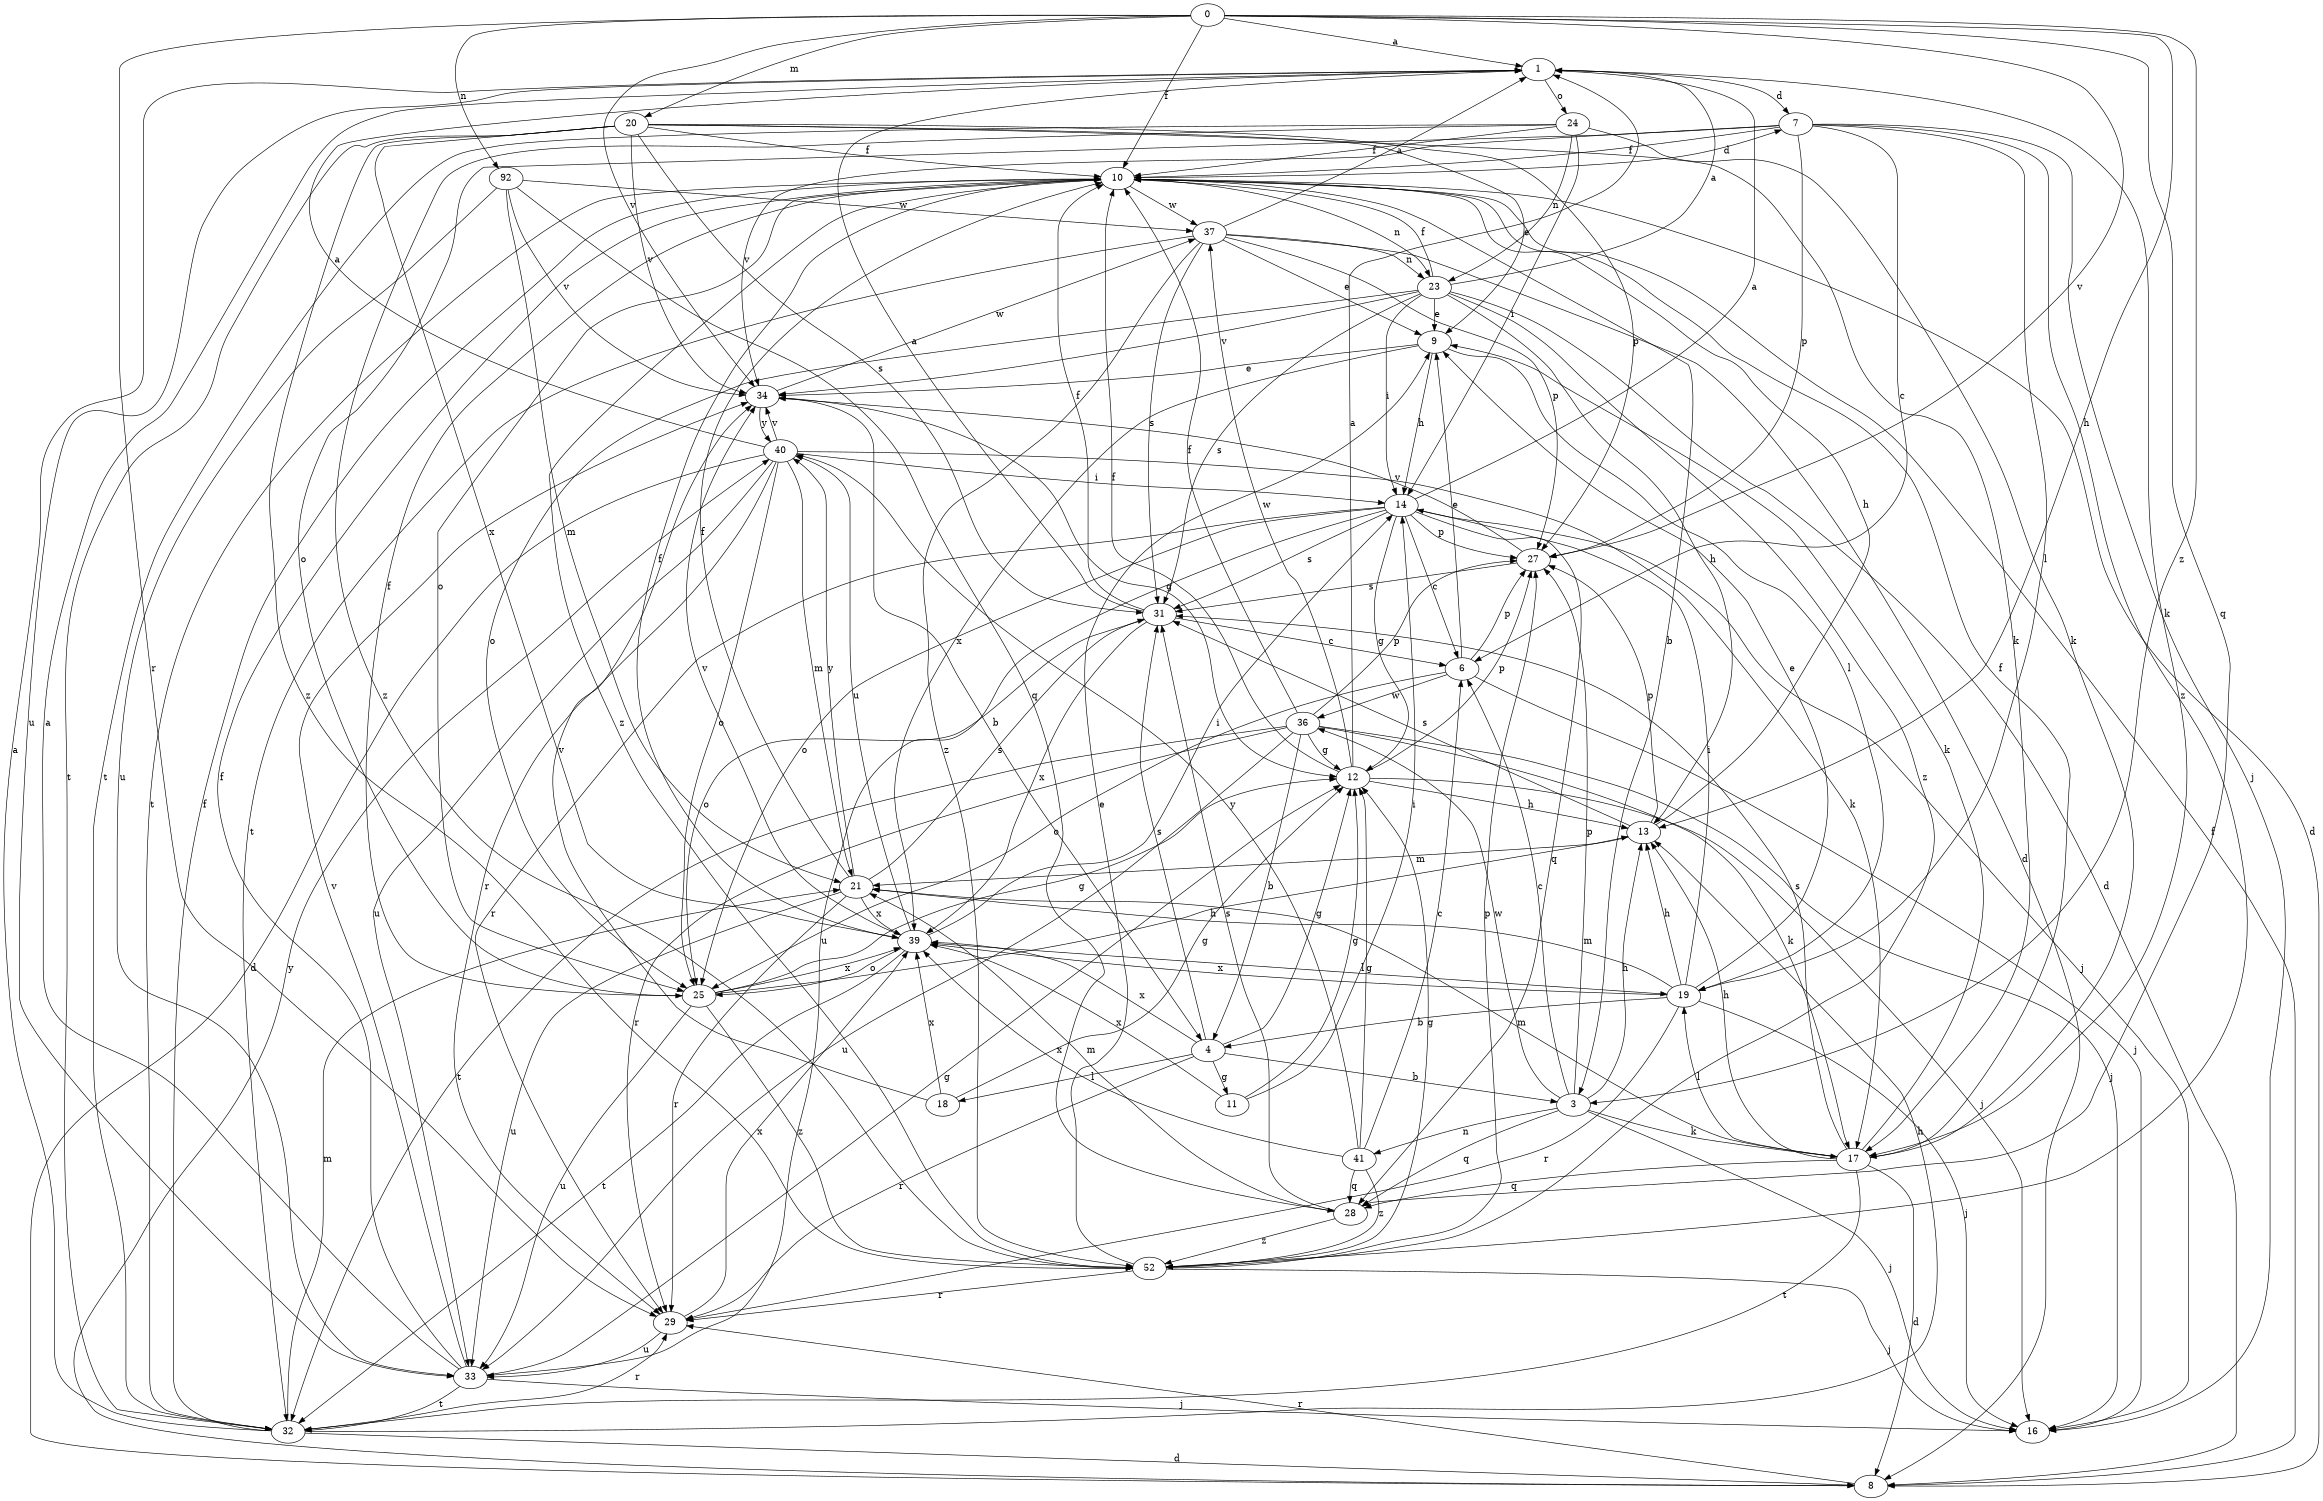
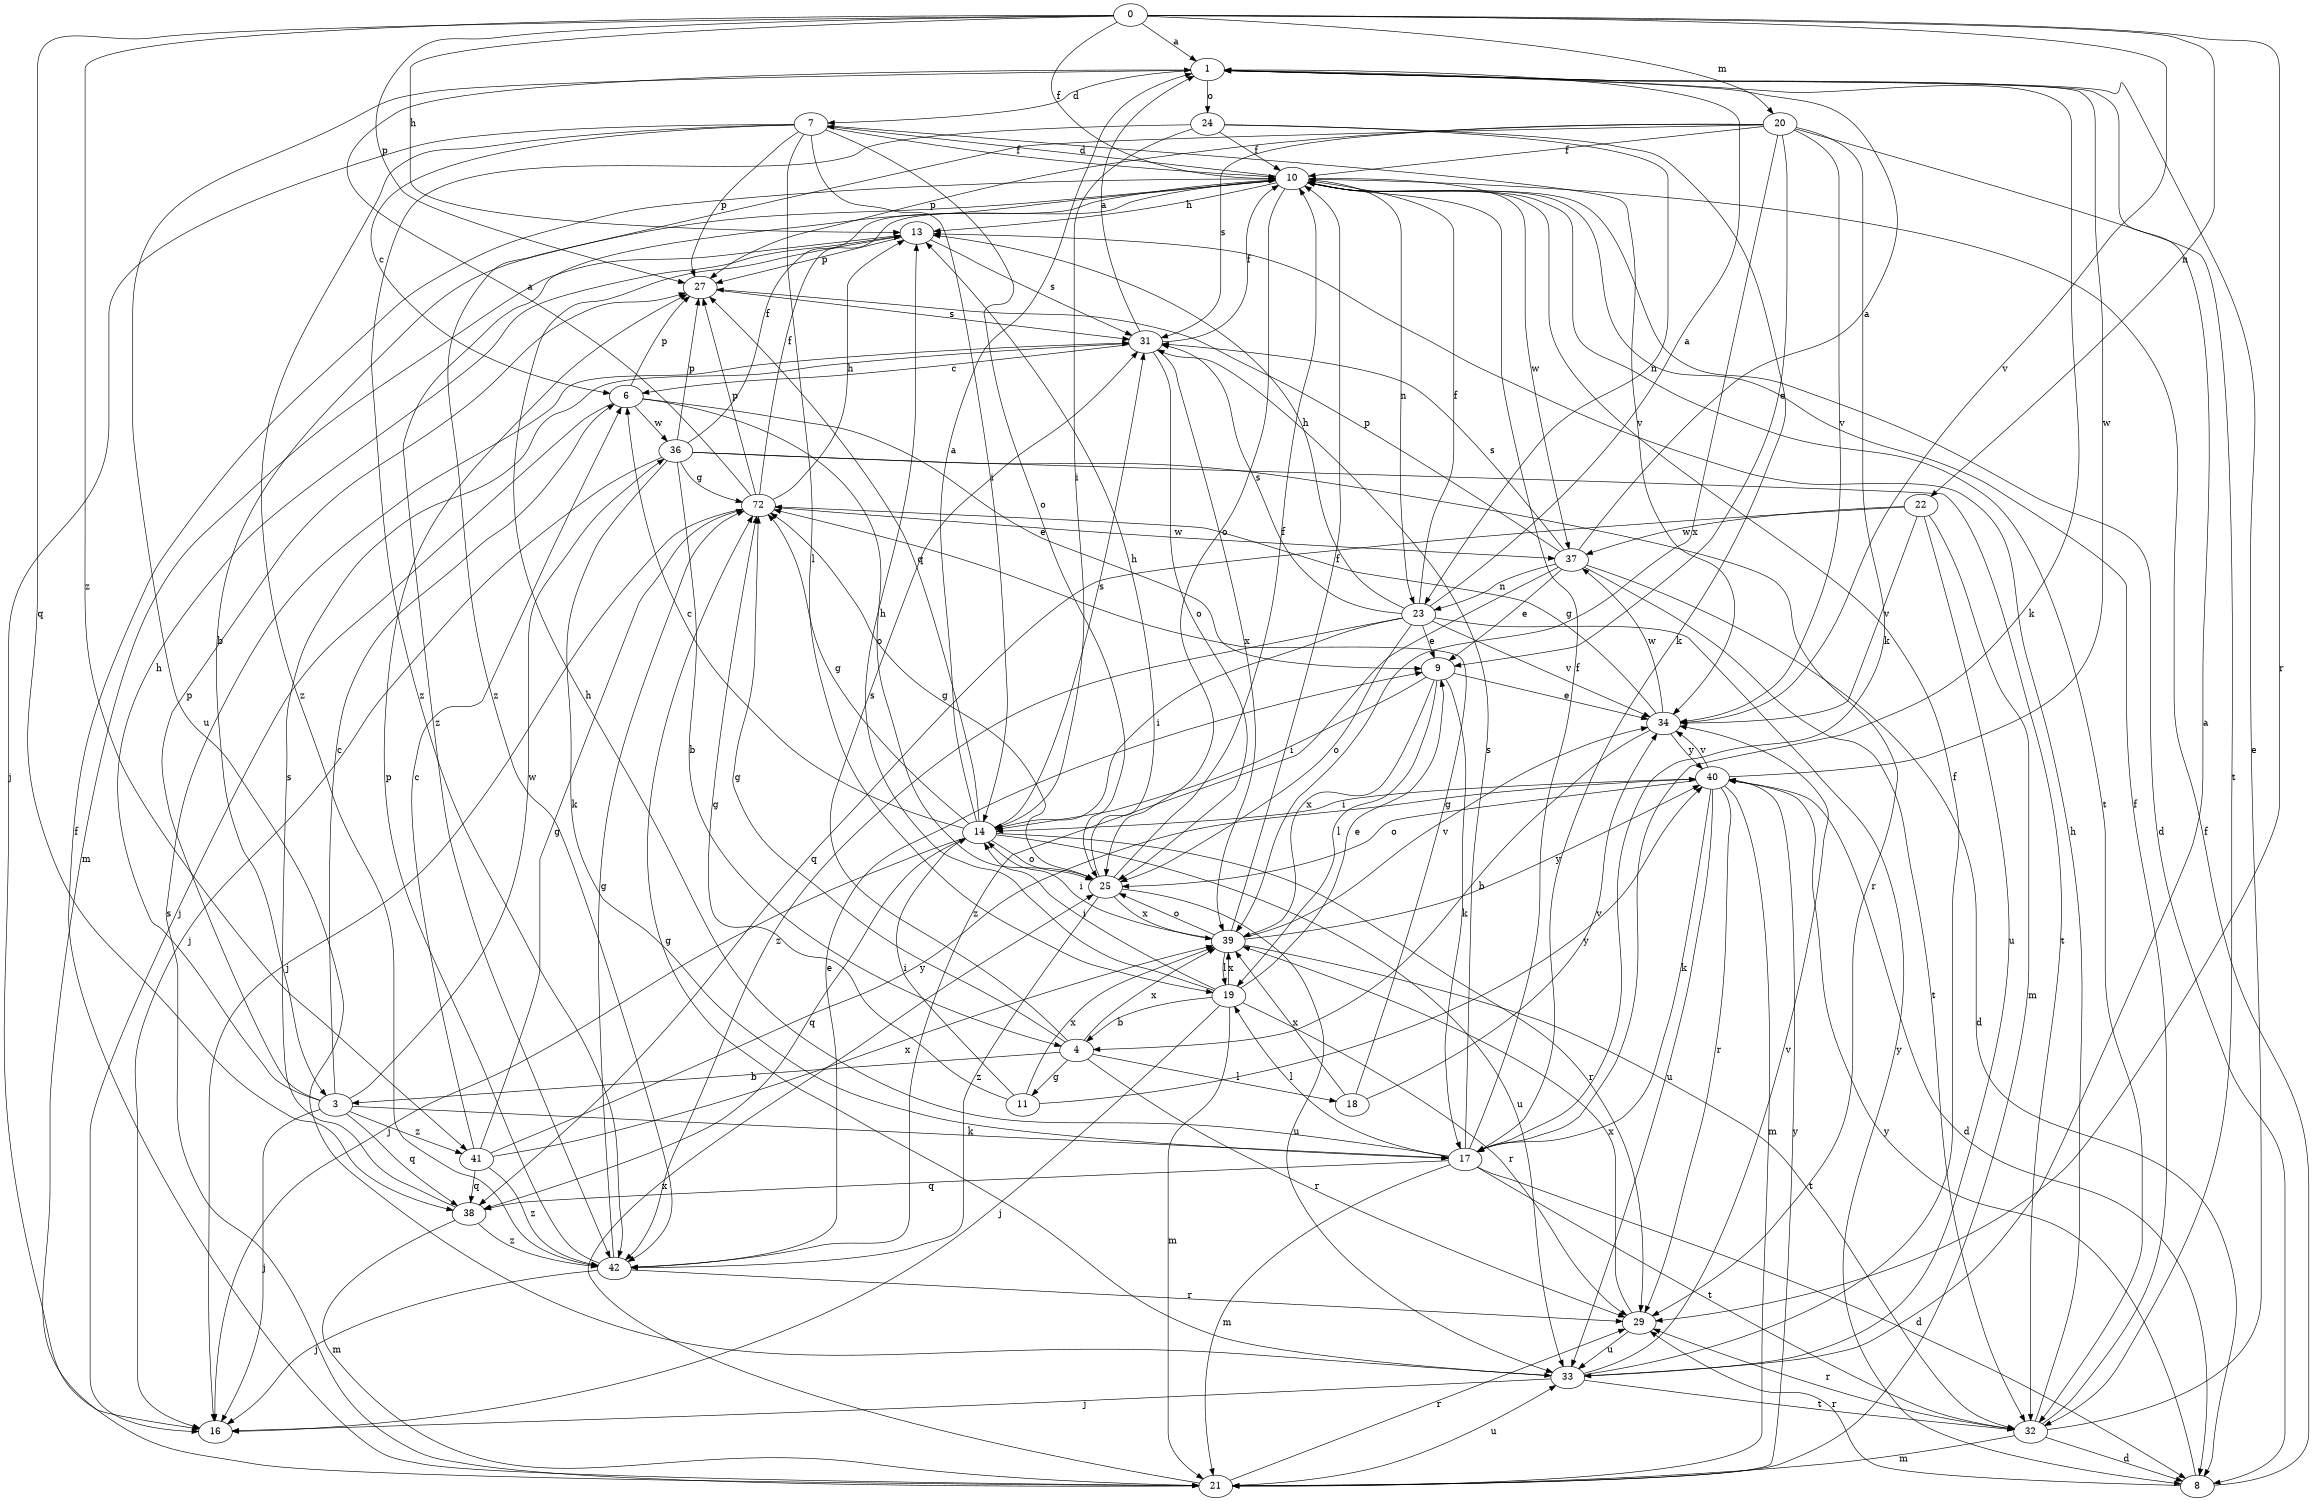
(506, 179) -> (1921, 505)
(360, 245) -> none
(337, 260) -> (2107, 424)
(2196, 265) -> (85, 160)
(2080, 288) -> (385, 151)
(1706, 350) -> (1118, 213)
(1421, 424) -> (1292, 751)
none -> (984, 430)
(1165, 433) -> none
(1441, 533) -> (921, 560)
(1886, 660) -> (1462, 910)
(856, 696) -> (1559, 860)
(15, 751) -> (2254, 751)
(1353, 778) -> (758, 505)
(2107, 887) -> (1899, 1050)
(875, 918) -> (595, 1283)
(869, 1023) -> none
none -> (1410, 1026)
(1466, 1132) -> (418, 1132)
(1350, 1214) -> (469, 1214)
(1149, 1268) -> (614, 1268)
